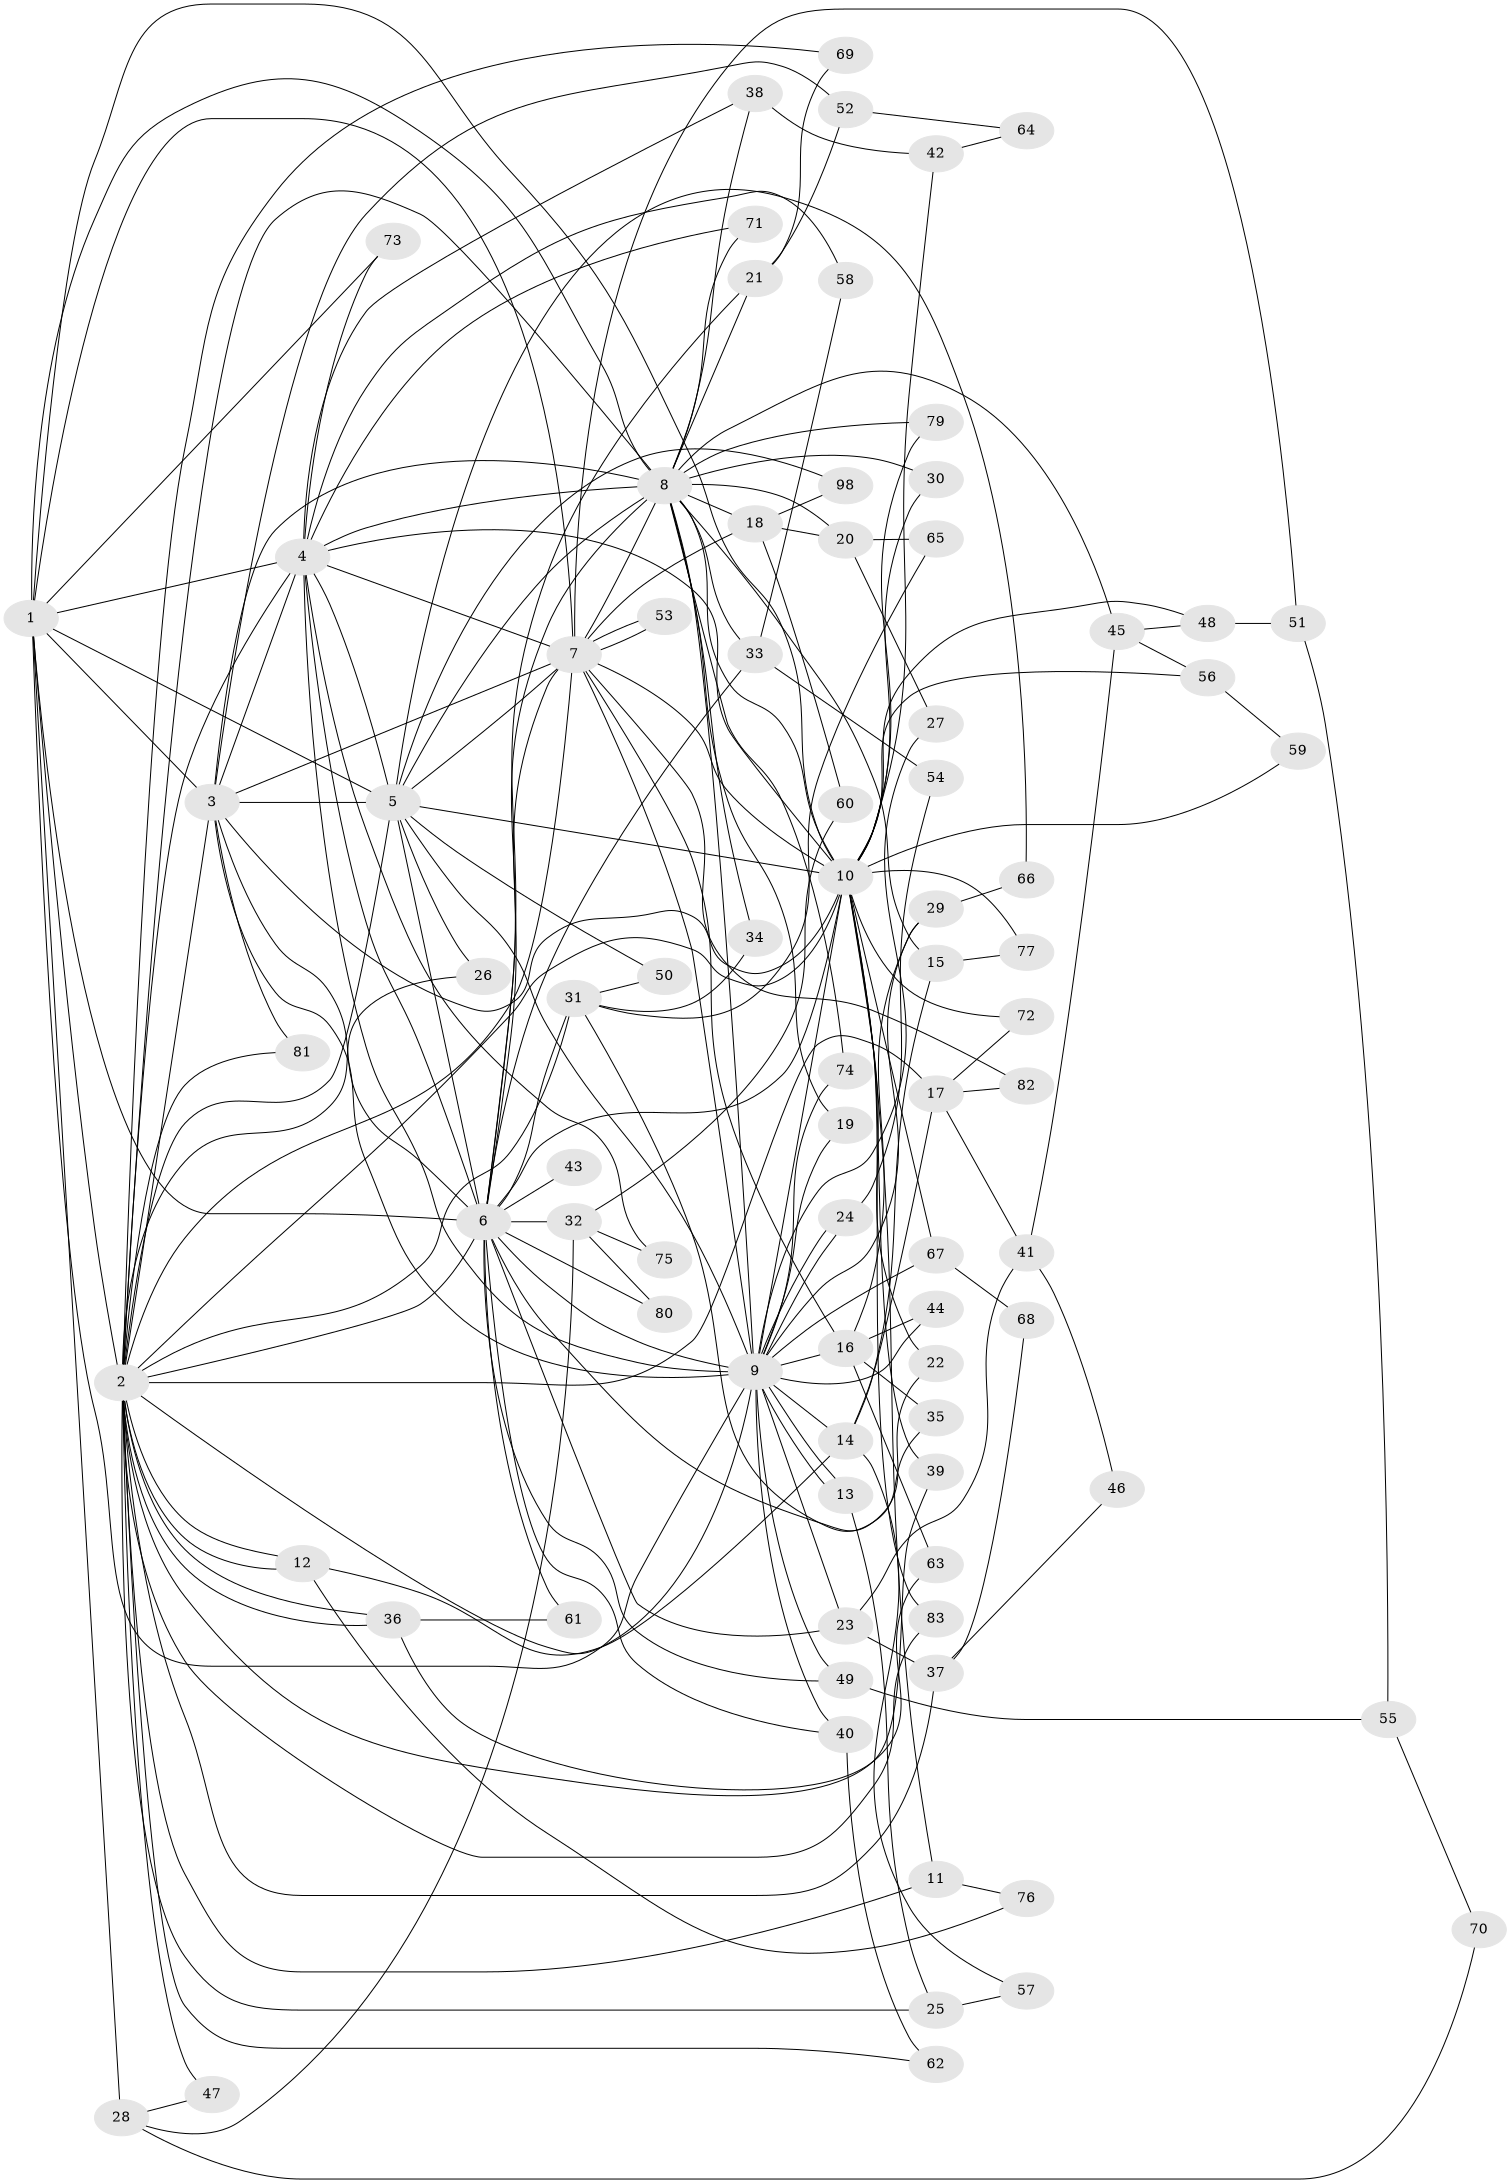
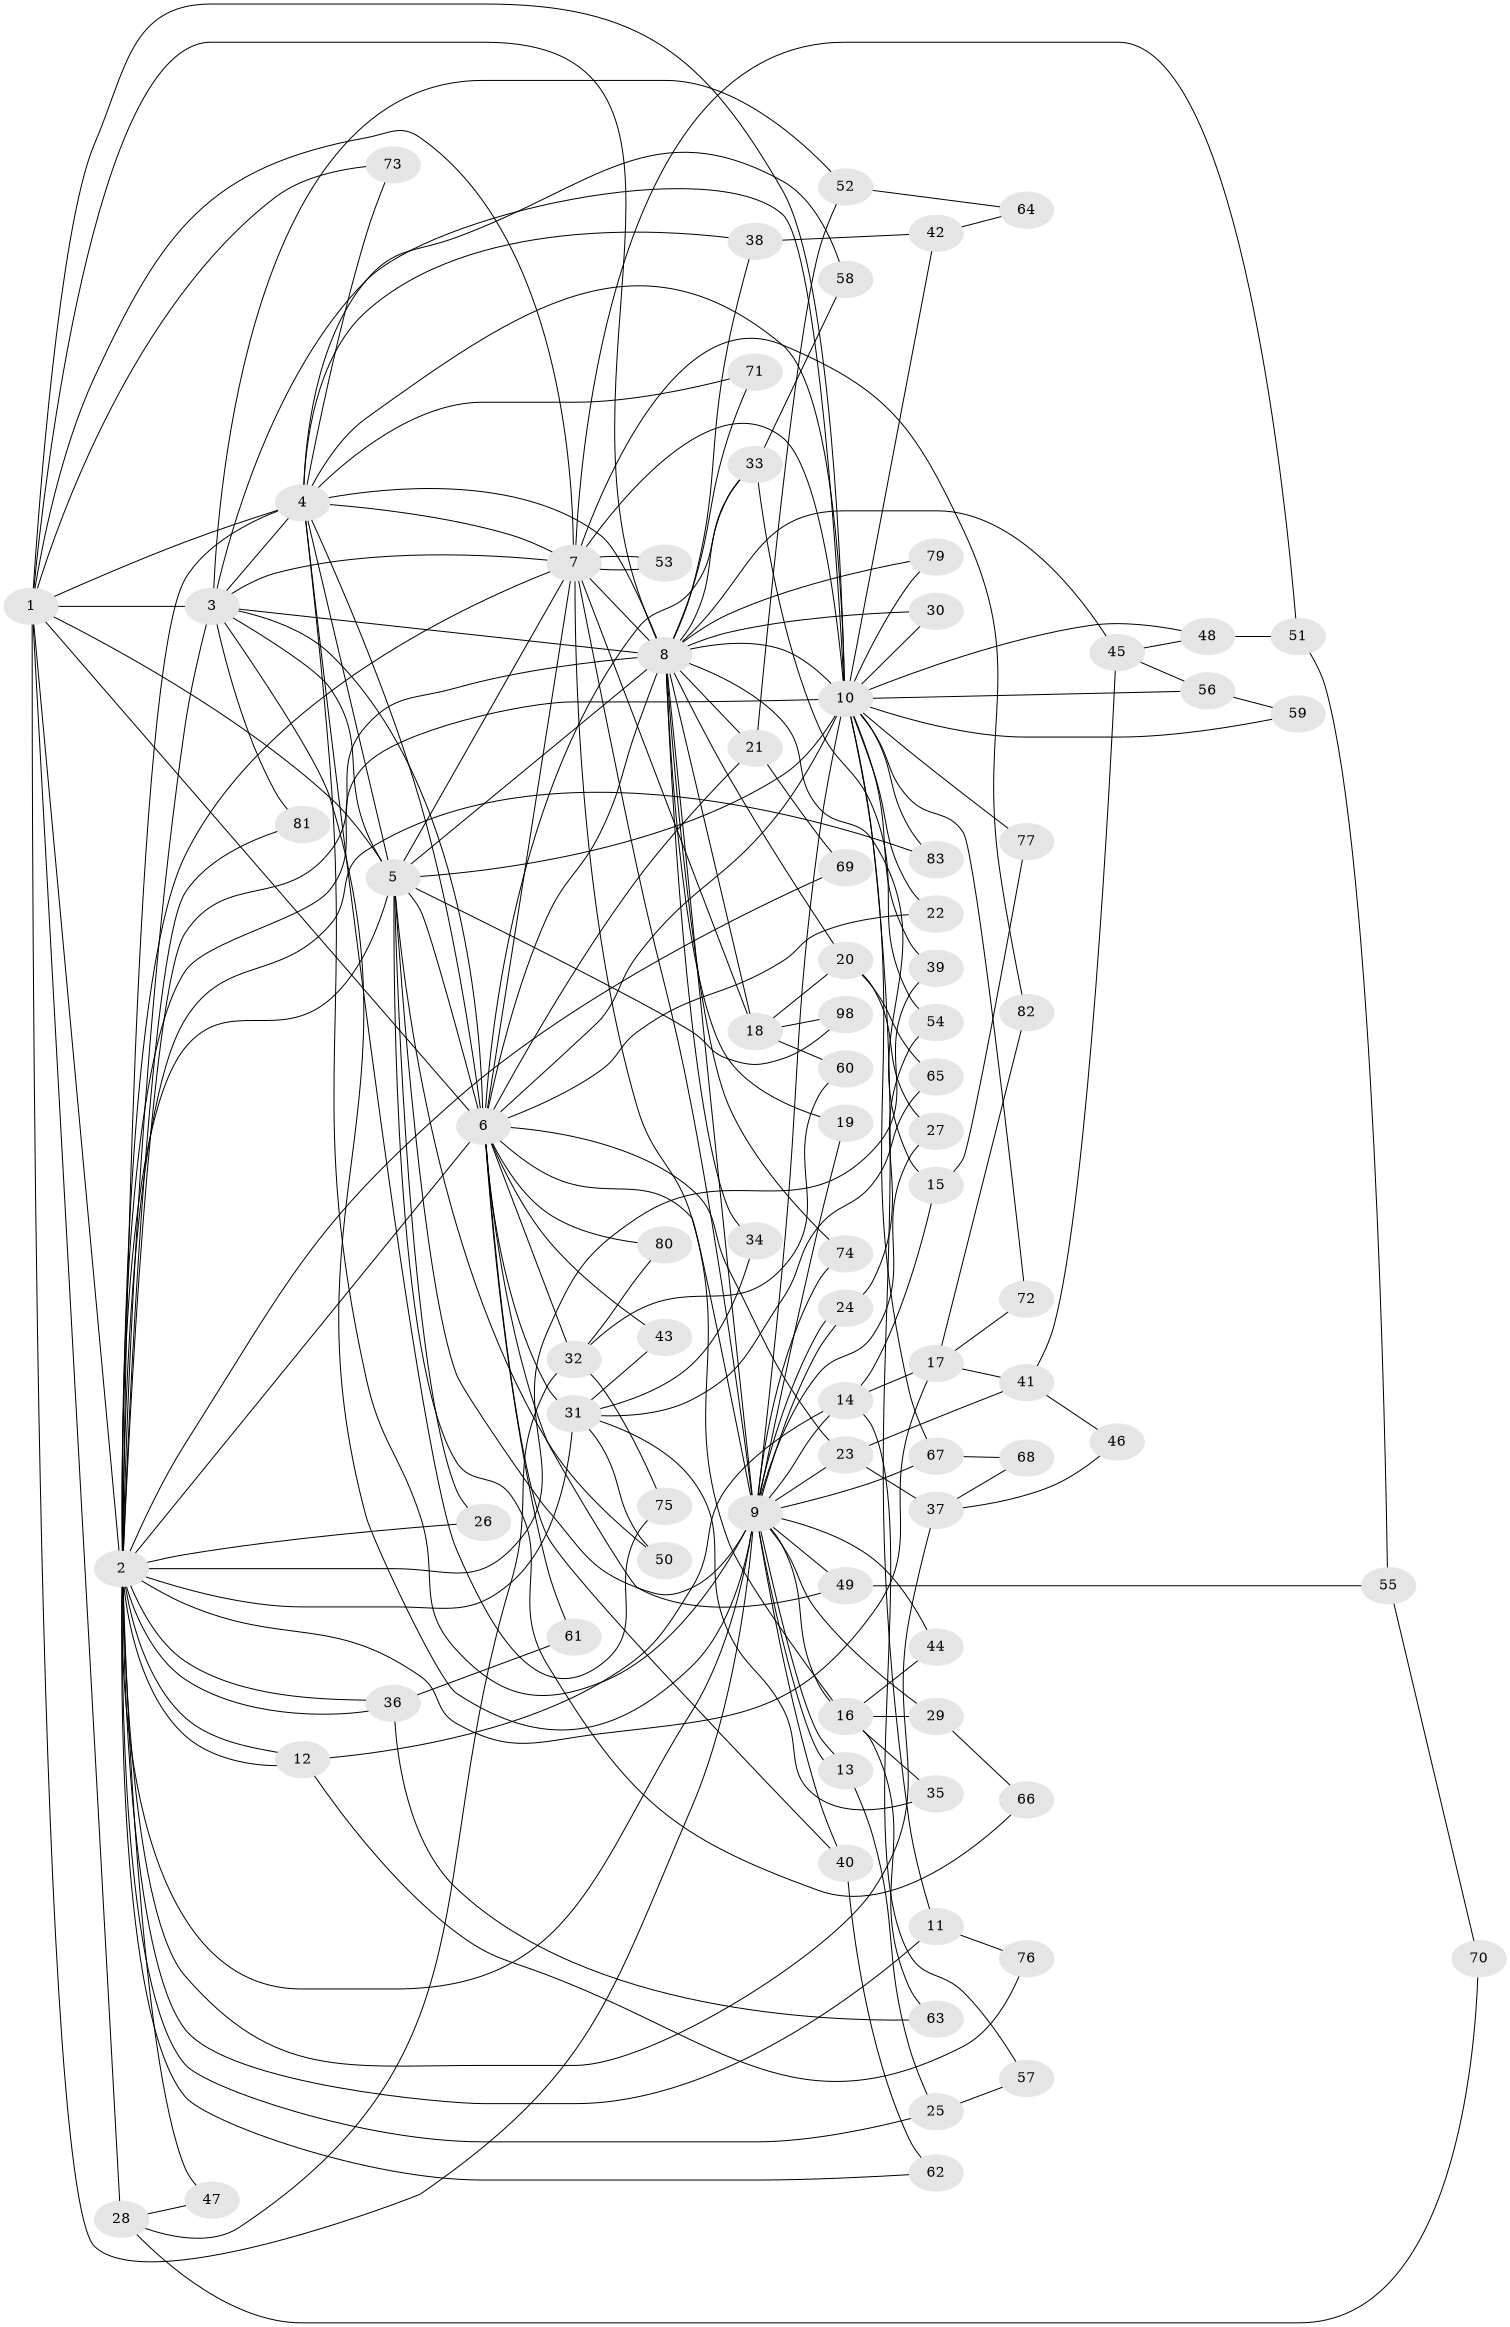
none -> (619, 1376)
